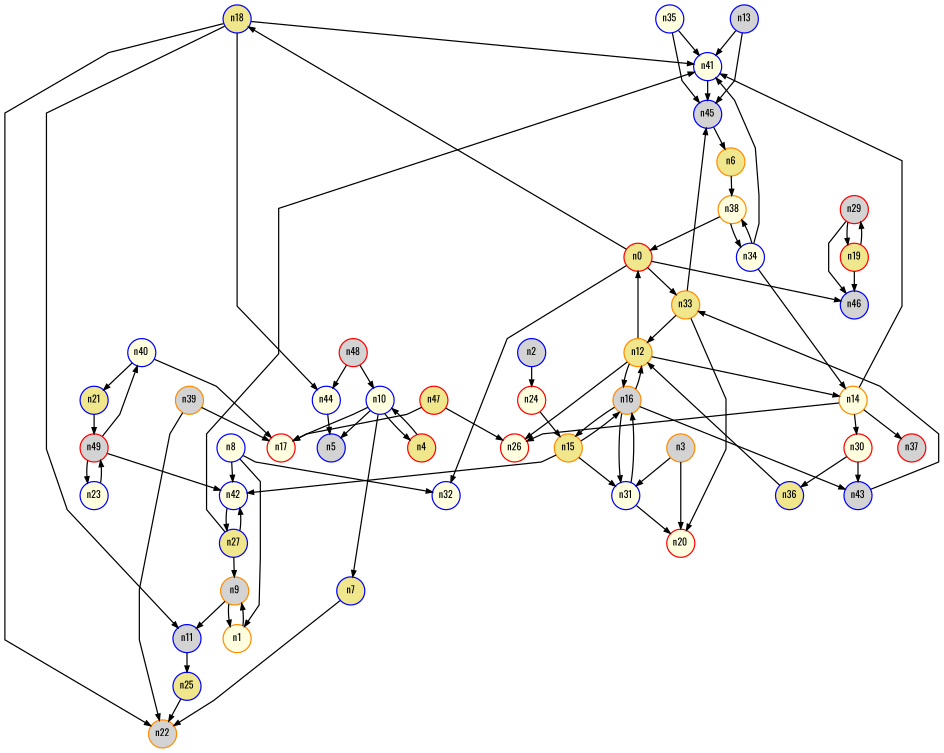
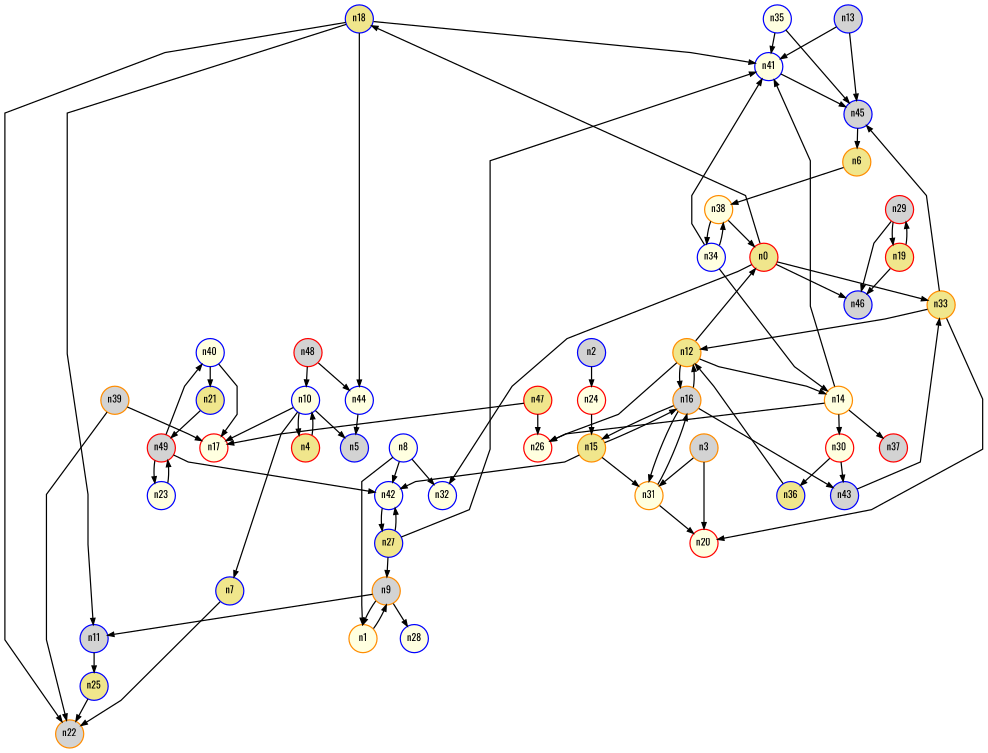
(626, 496) -> (649, 496)
none -> (414, 639)
